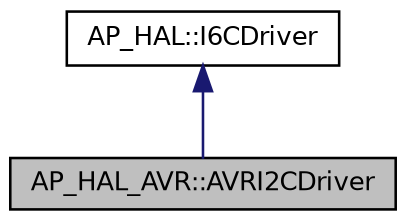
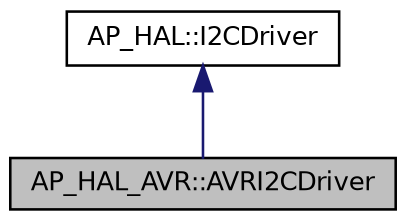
(203, 39) -> (203, 39)
